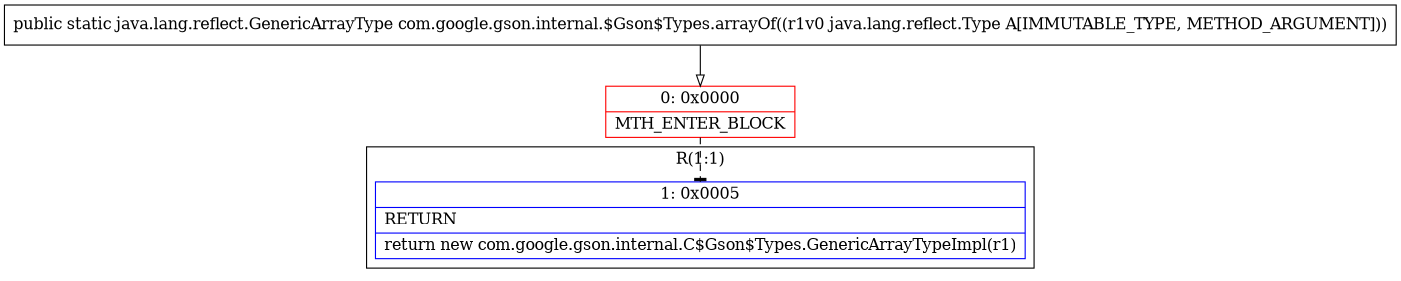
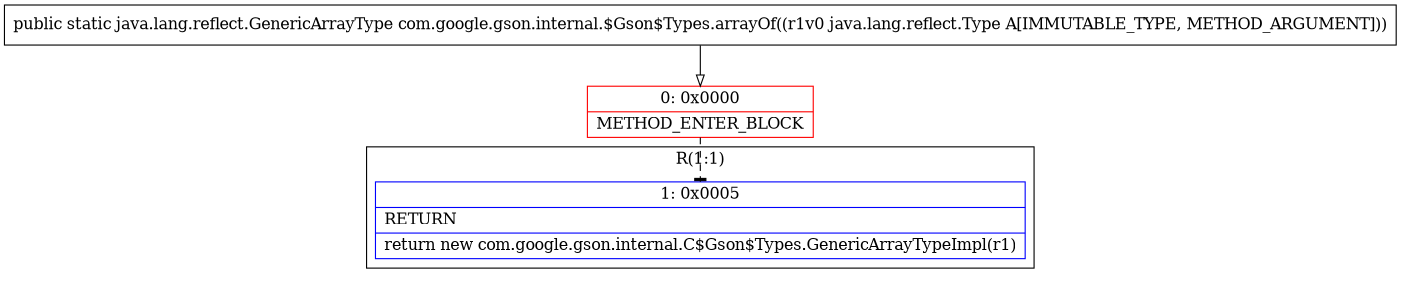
(700, 124) -> (700, 124)
